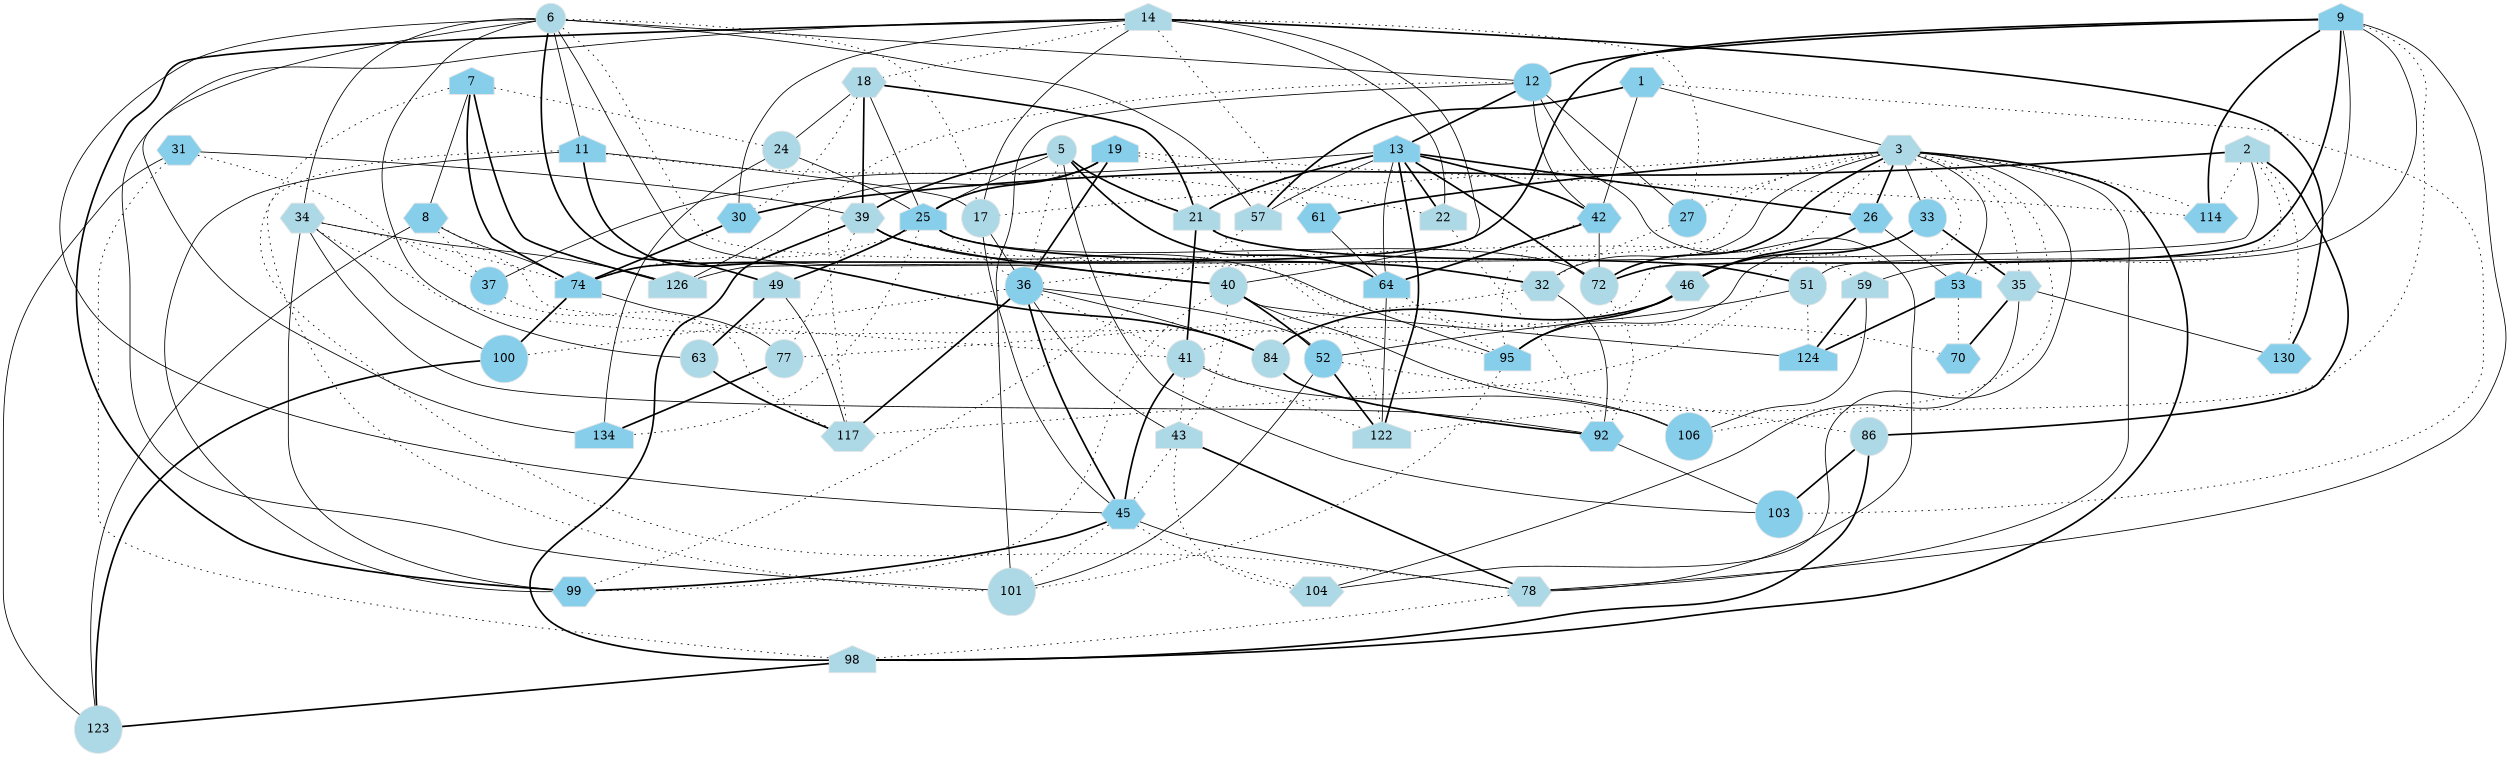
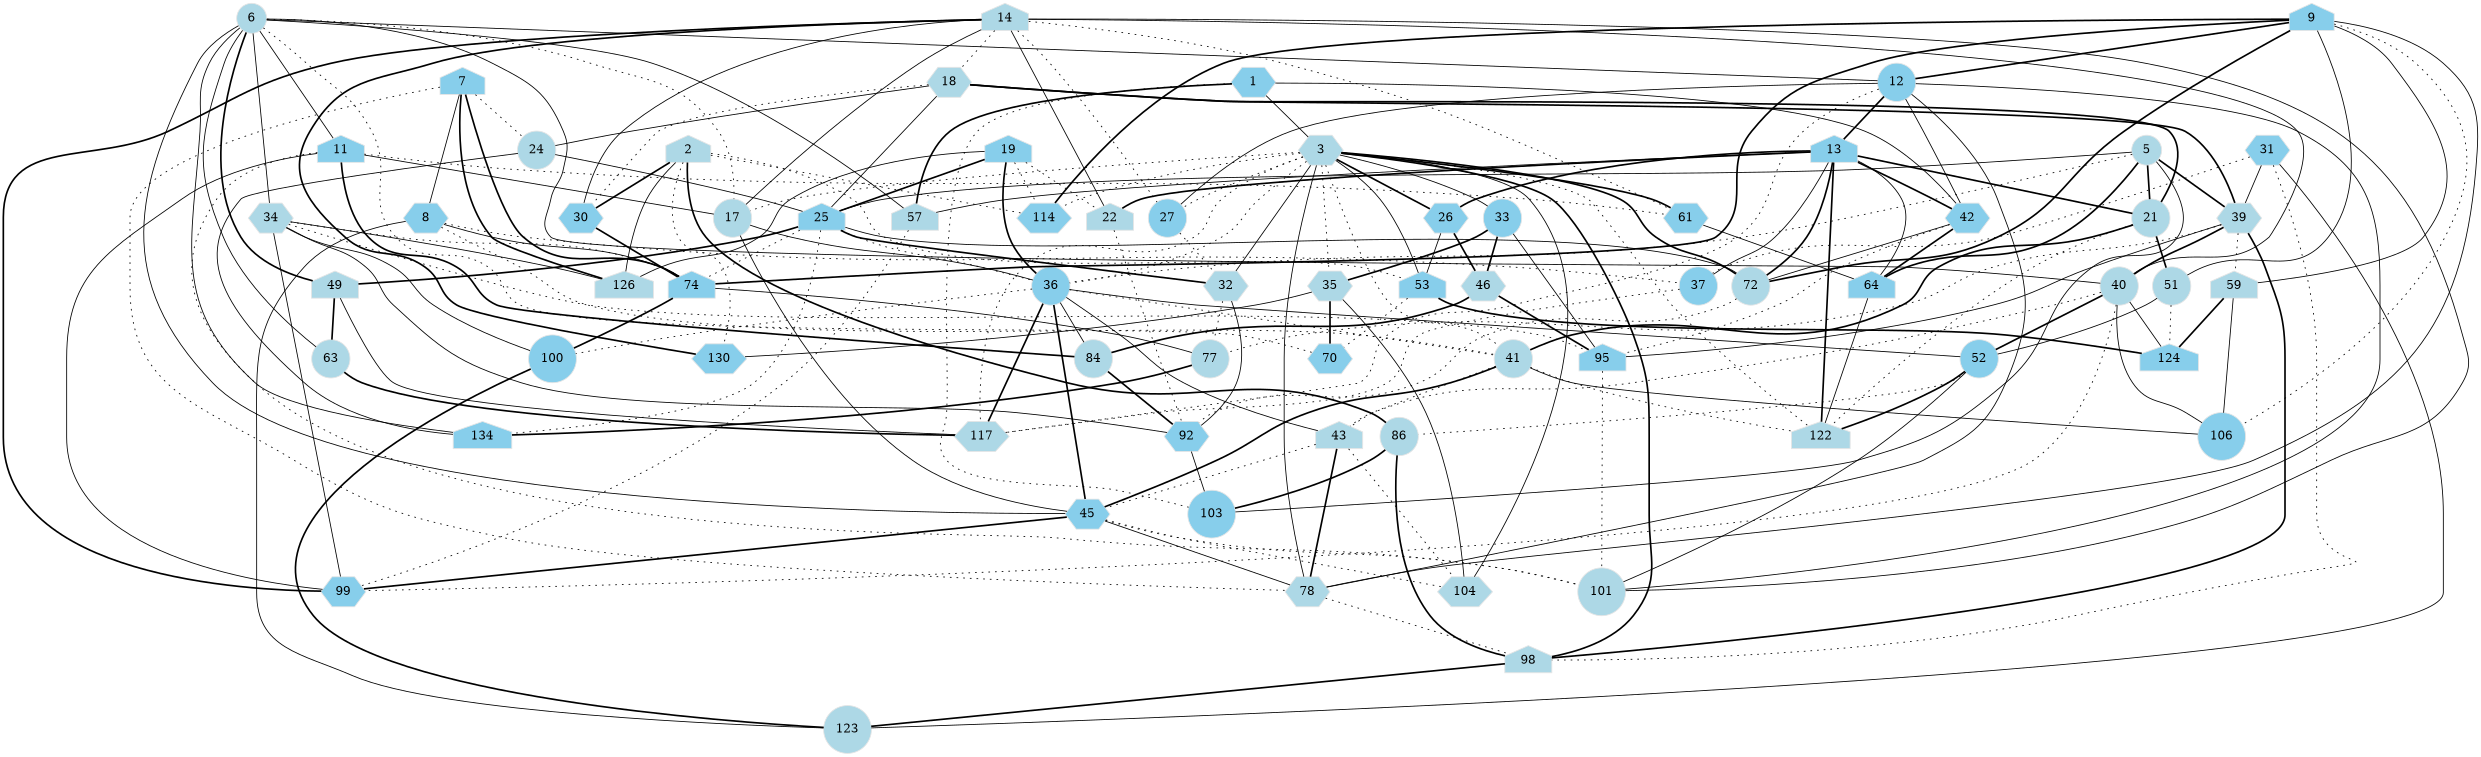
(1197, 218) -> (2151, 218)
(1450, 324) -> none
